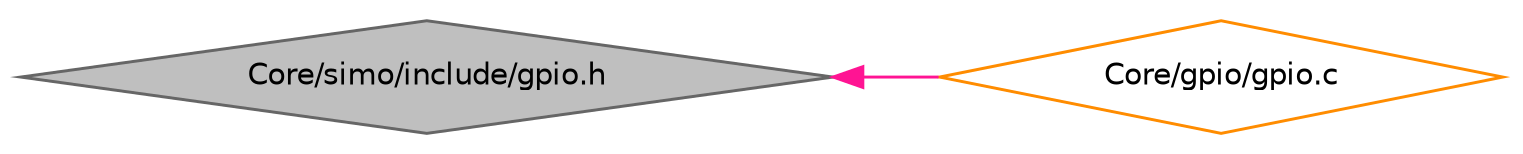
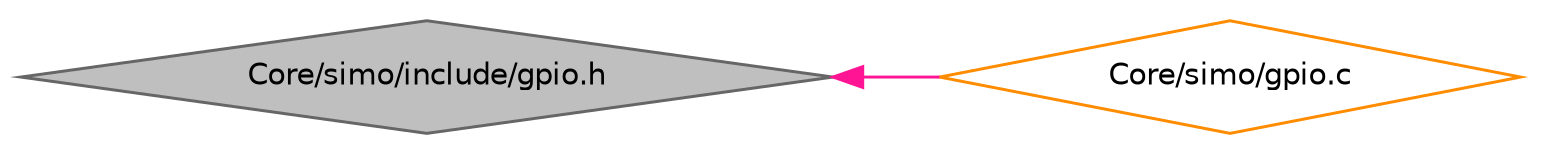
(1221, 77) -> (1230, 77)
